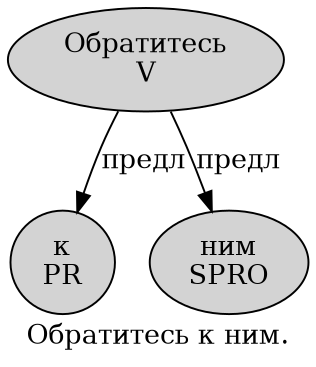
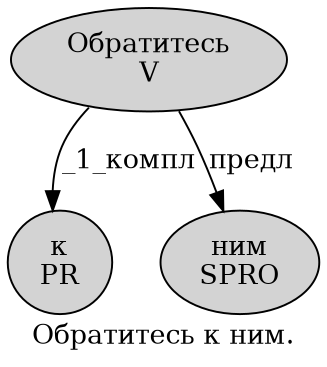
(144, 161) -> (130, 161)
